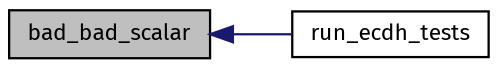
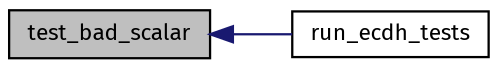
(110, 34) -> (110, 34)
